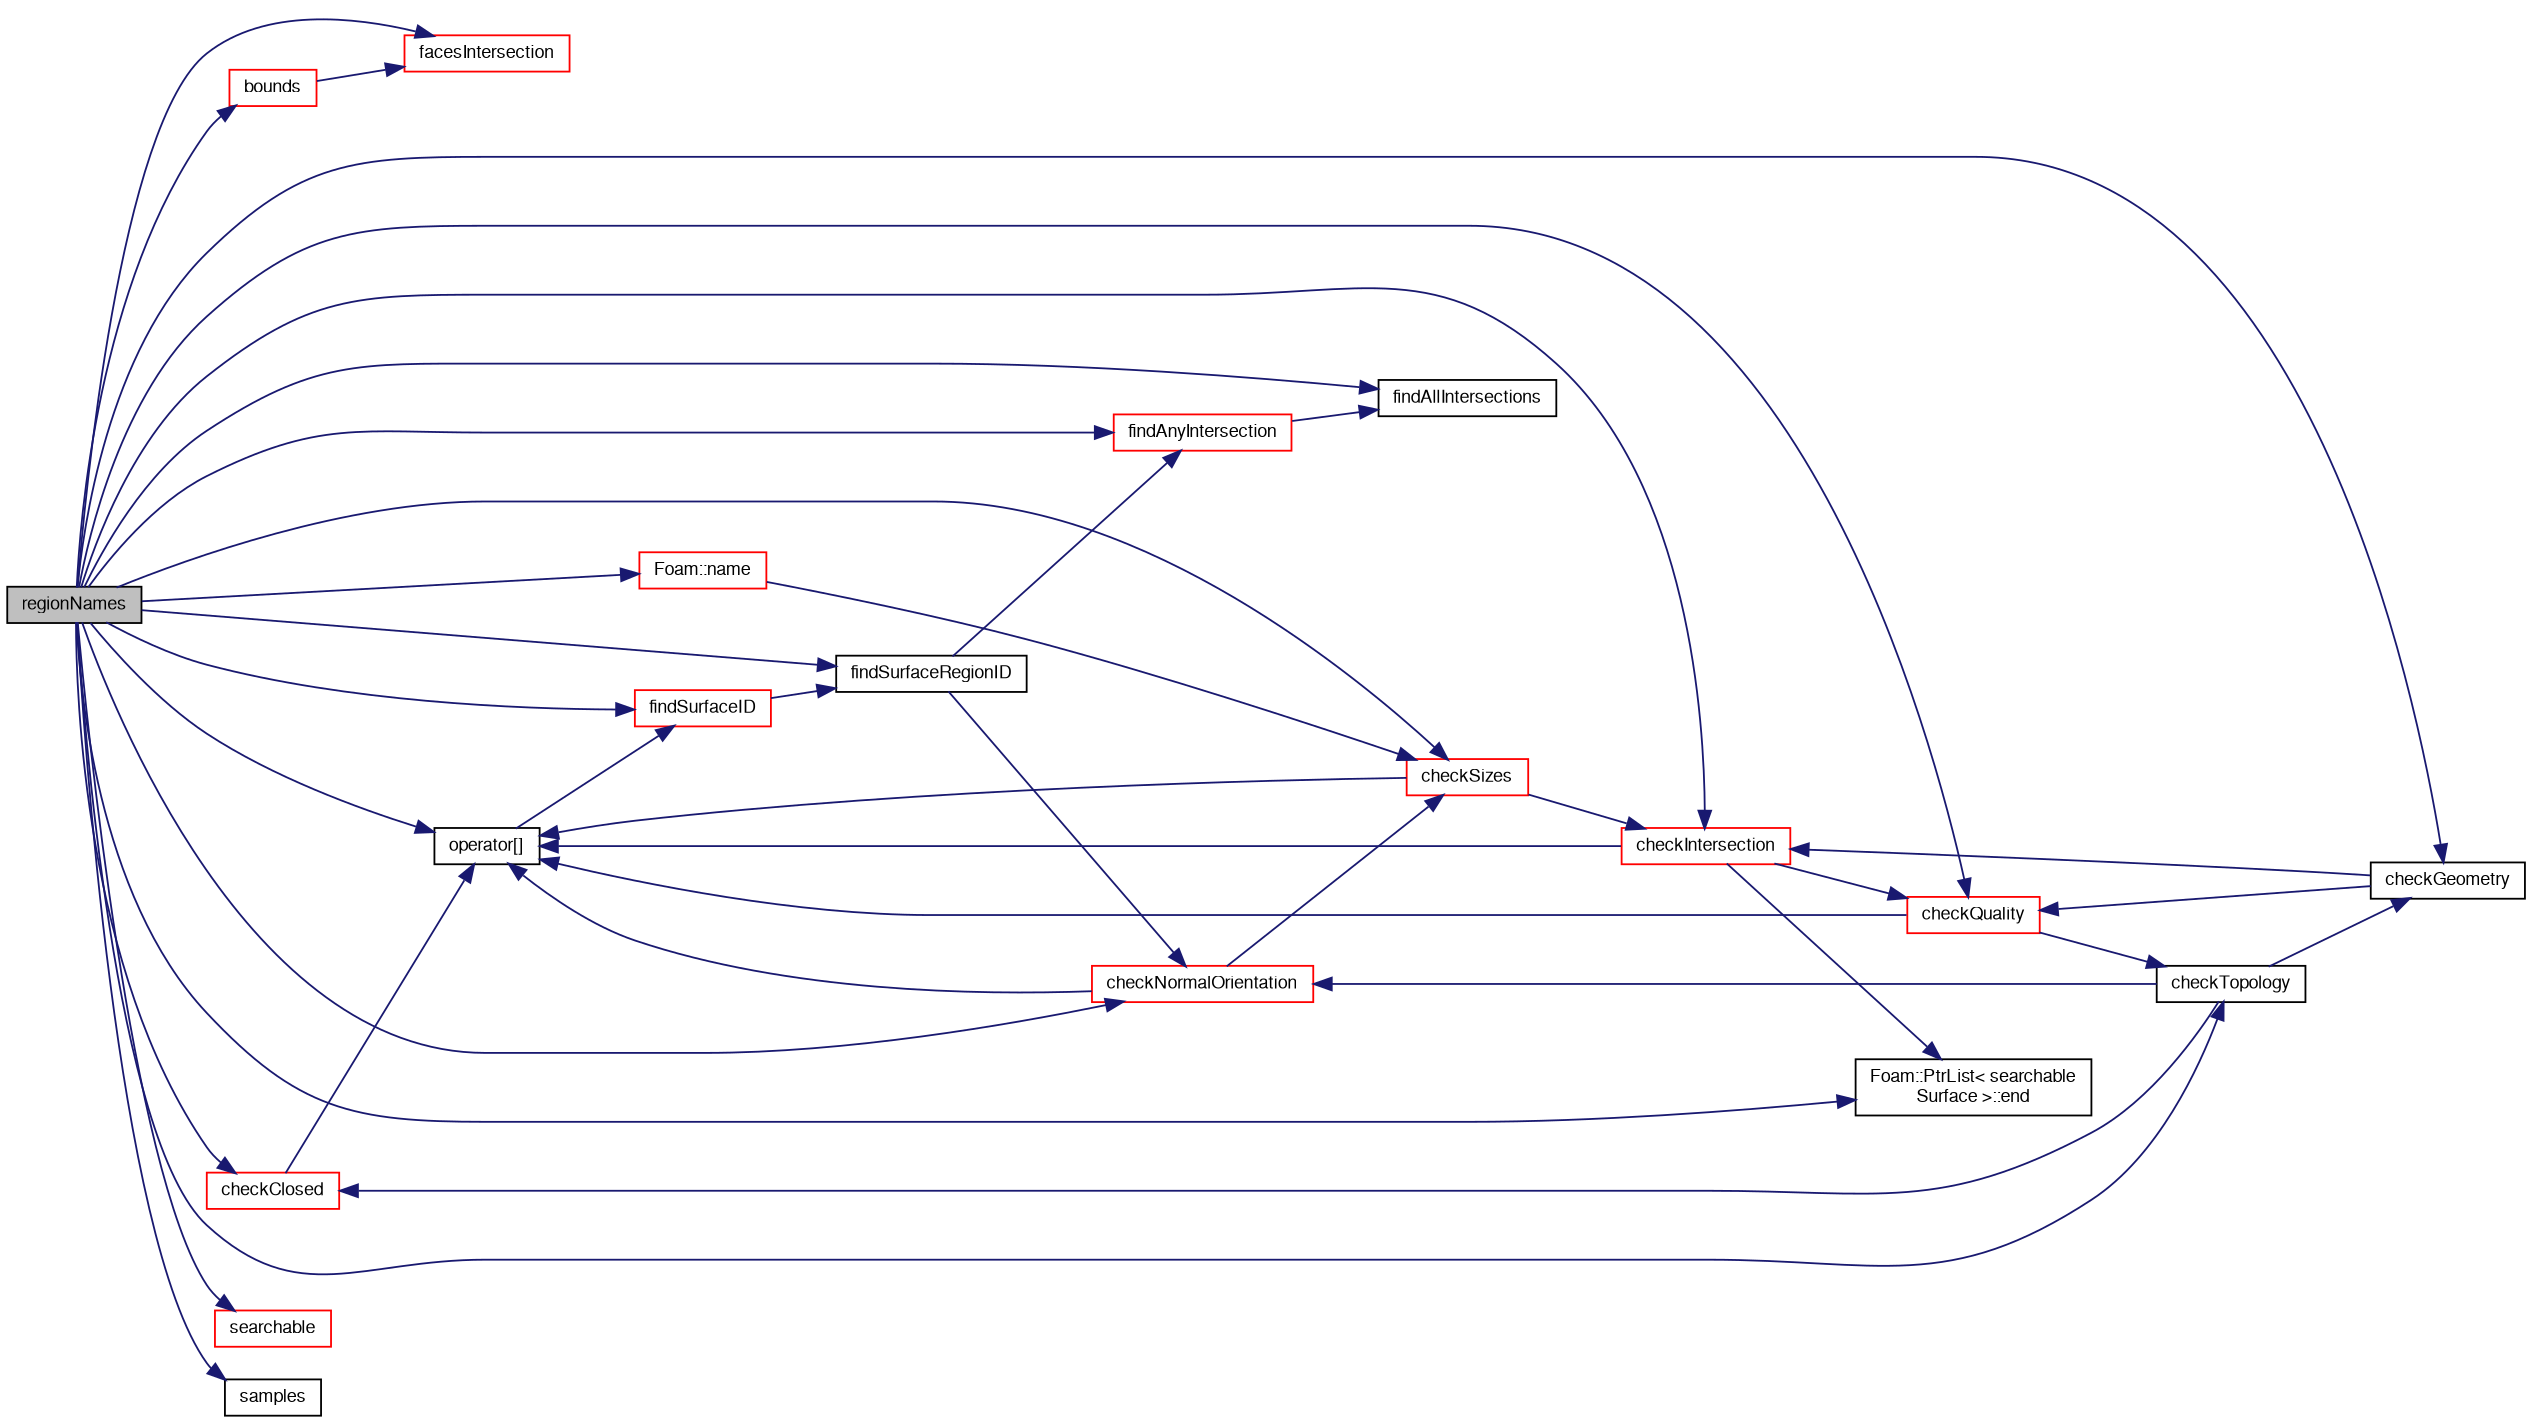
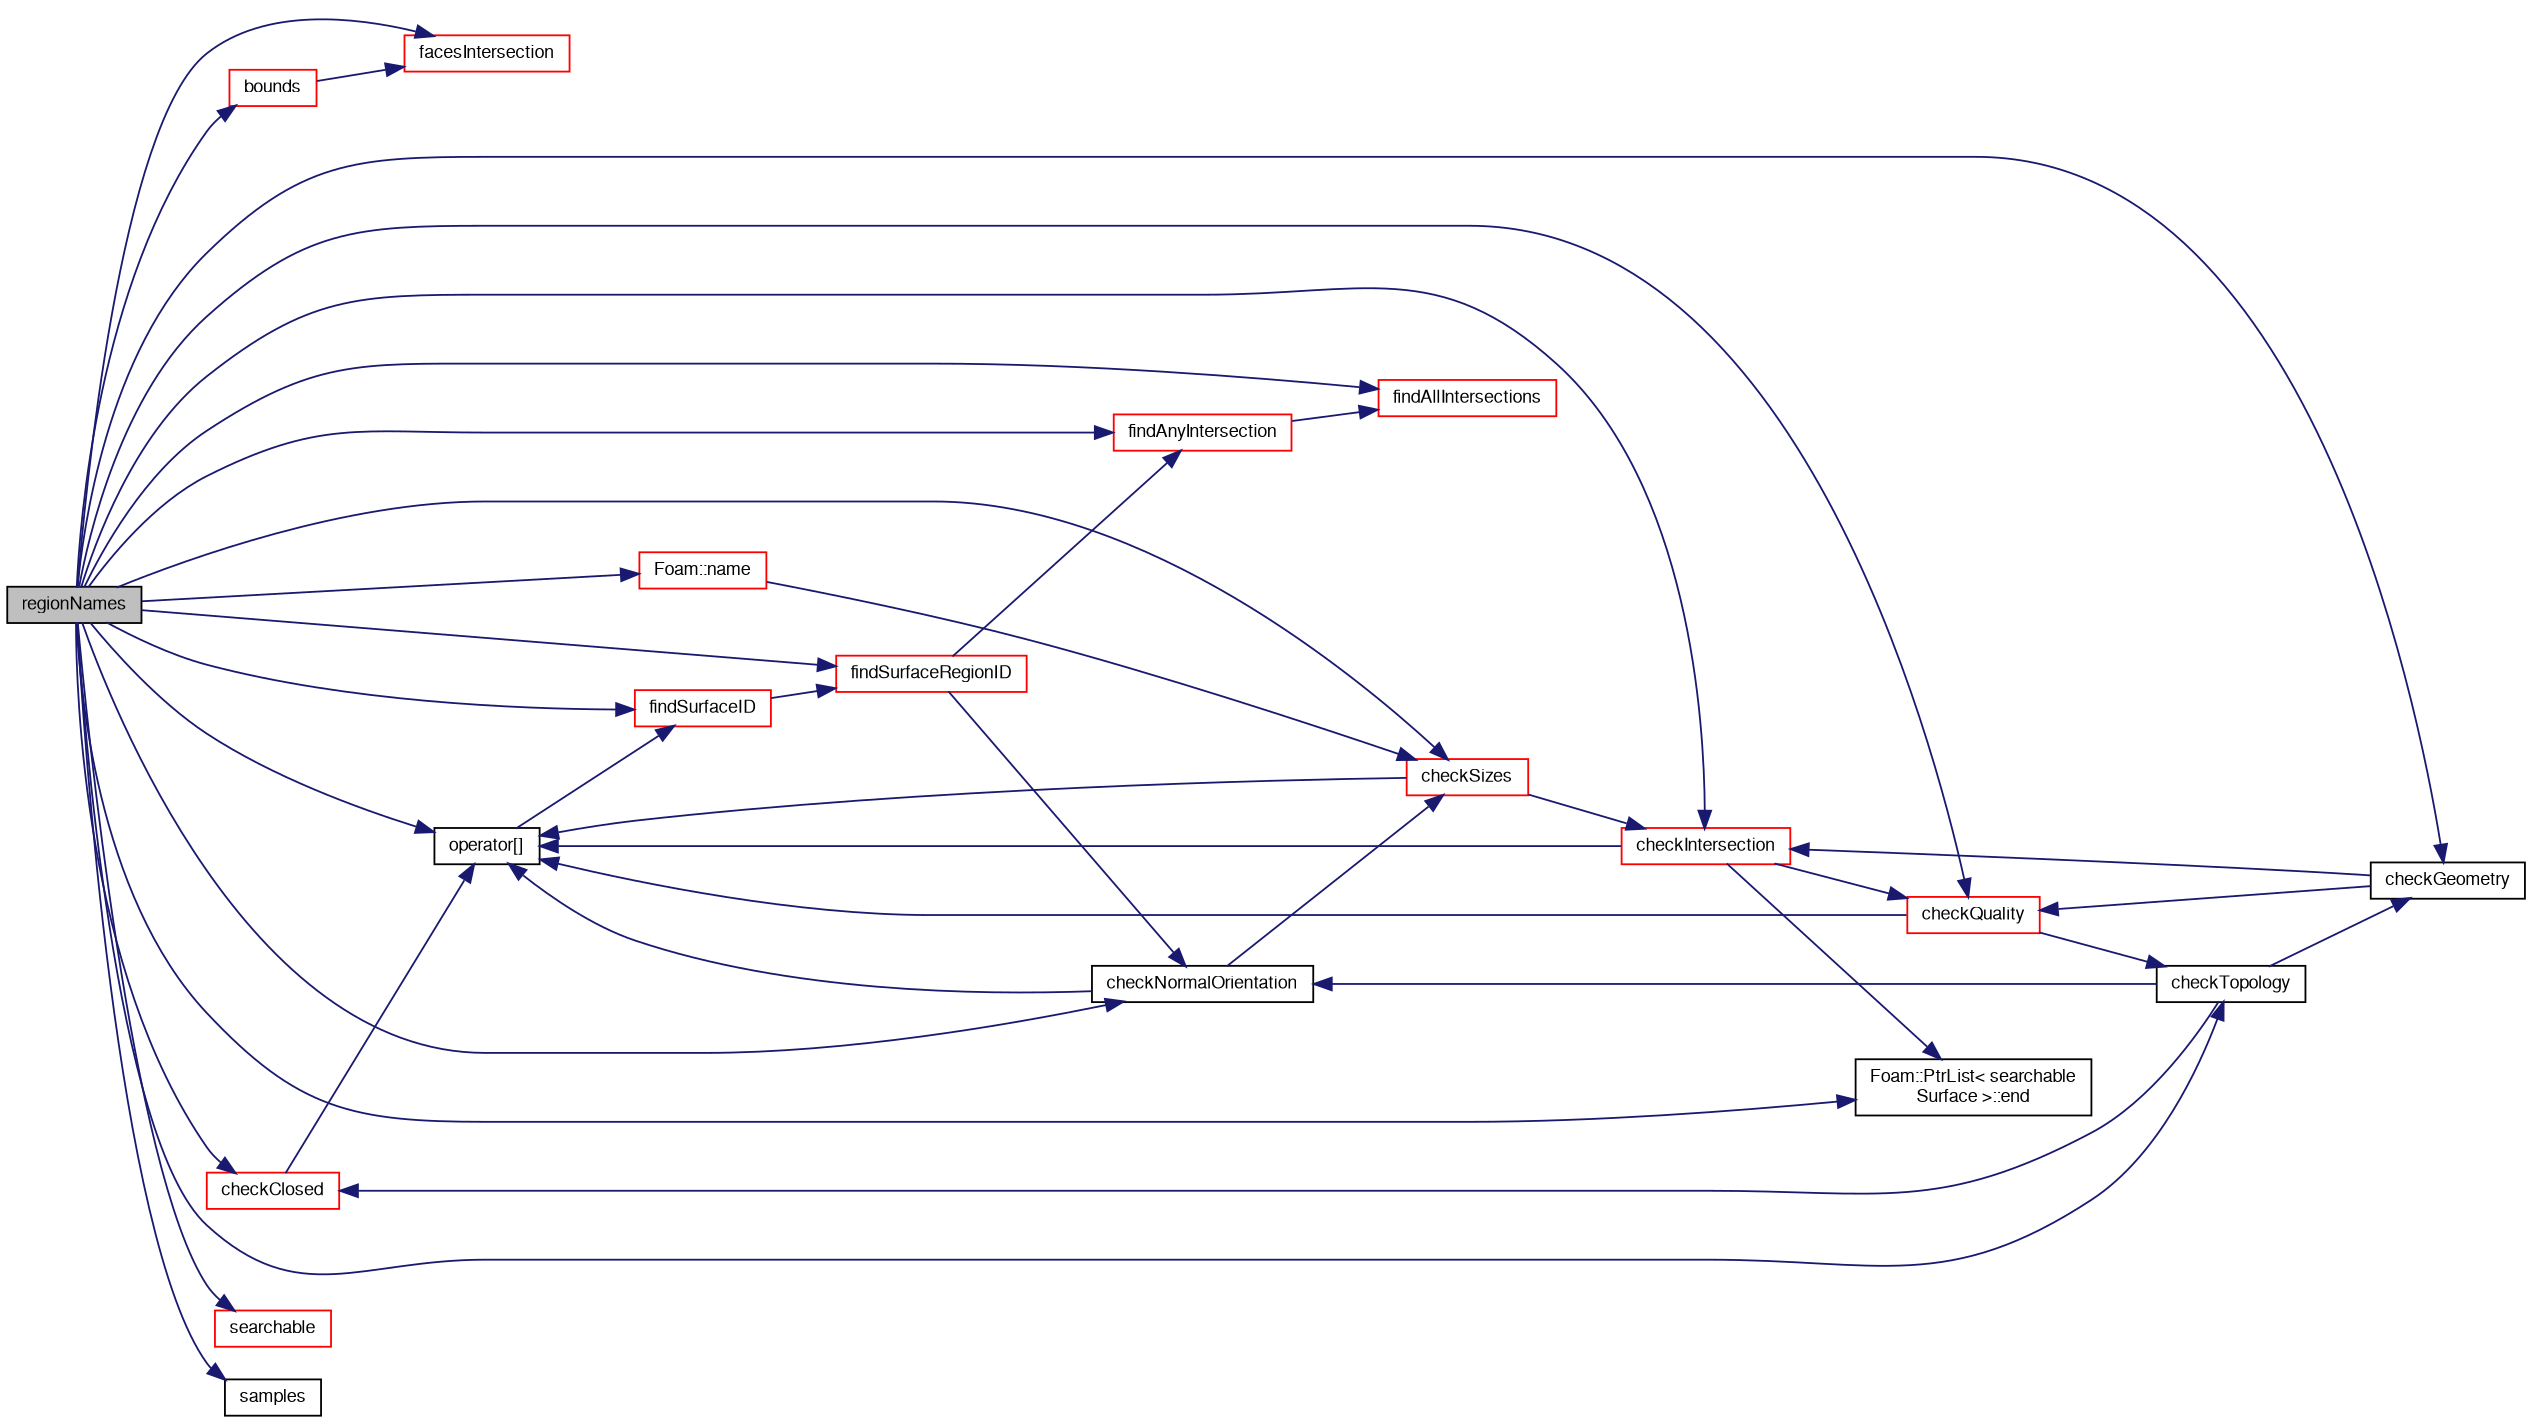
(1467, 398) -> (1467, 398)
(931, 674) -> (931, 674)
(1203, 984) -> (1203, 984)
